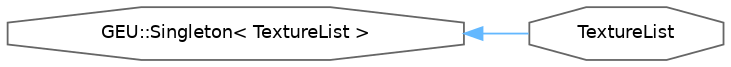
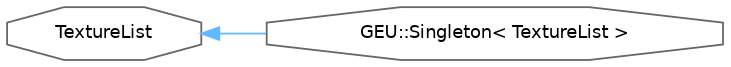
(506, 34) -> (243, 34)
